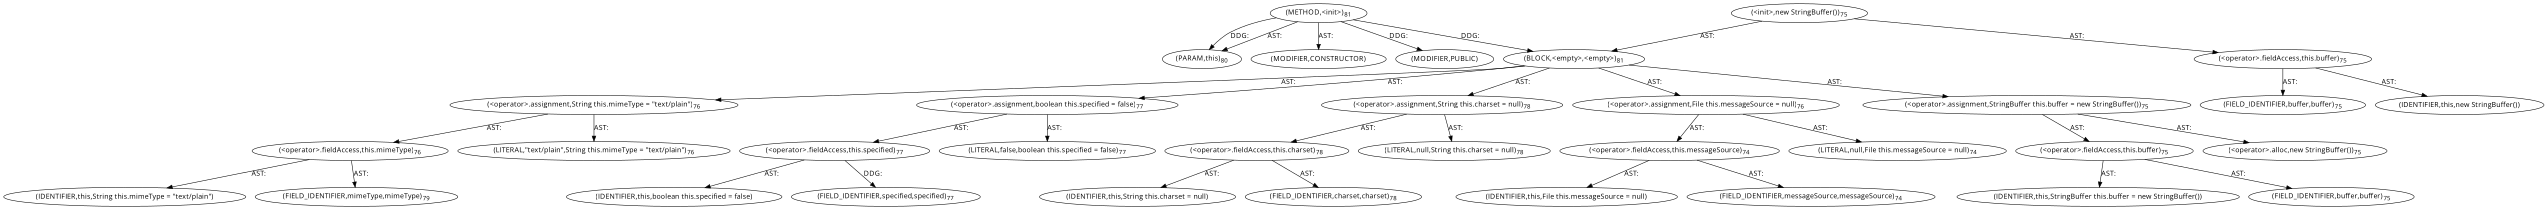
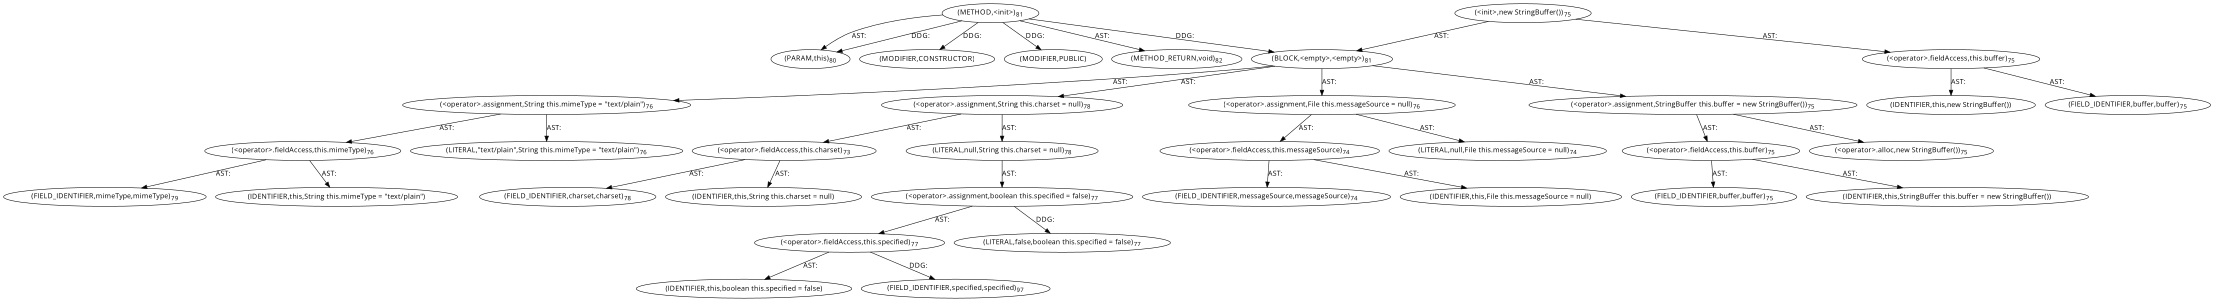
(1327, 36) -> (974, 36)
none -> (1177, 59)
(1334, 83) -> (1002, 171)
(1056, 128) -> (1046, 220)
(1320, 150) -> (847, 150)
(950, 196) -> (1020, 288)
